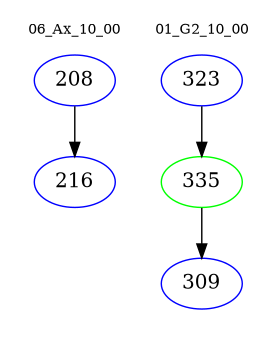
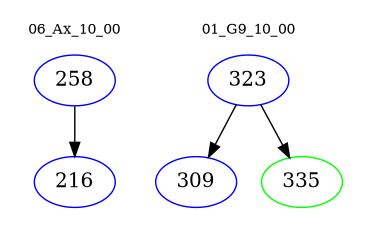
(202, 30) -> (249, 30)
(75, 80) -> (75, 80)
(202, 226) -> (226, 125)
